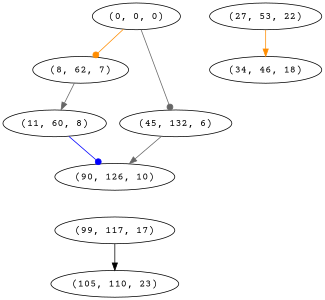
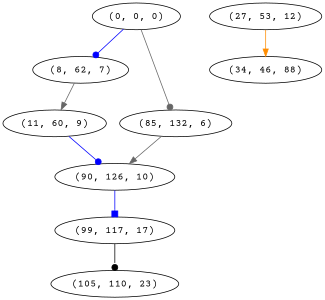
(266, 16) -> (266, 16)
(111, 41) -> (111, 41)
(266, 70) -> (266, 70)
(55, 123) -> (55, 123)
(176, 123) -> (176, 123)
none -> (115, 200)
(115, 253) -> (115, 253)
